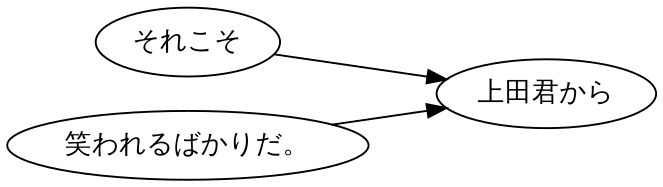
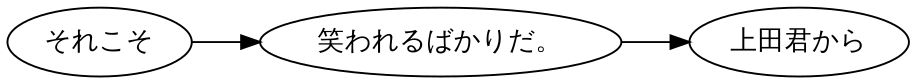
(351, 66) -> (216, 42)
